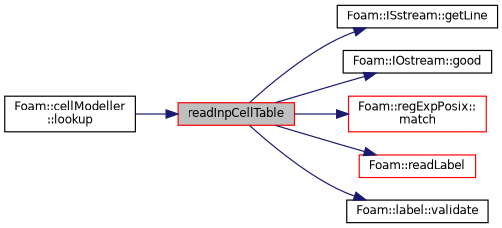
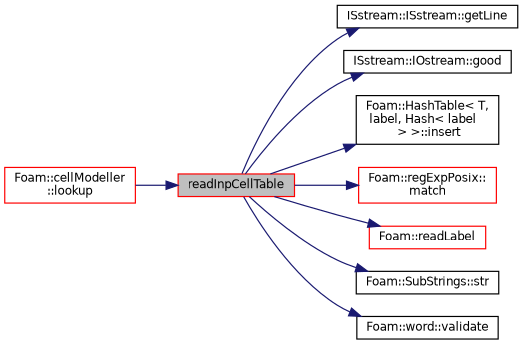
(417, 17) -> (428, 17)
(417, 62) -> (428, 62)
(70, 114) -> (70, 185)
none -> (428, 120)
(417, 211) -> (428, 328)
none -> (428, 283)
